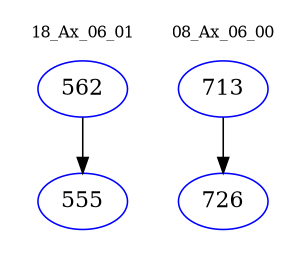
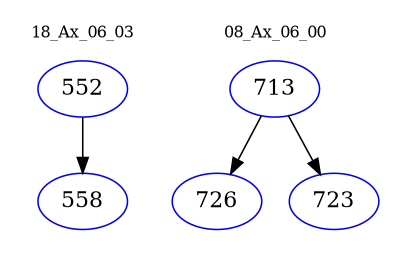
(83, 34) -> (83, 34)
(83, 89) -> (83, 89)
(83, 201) -> (83, 201)
none -> (334, 201)
